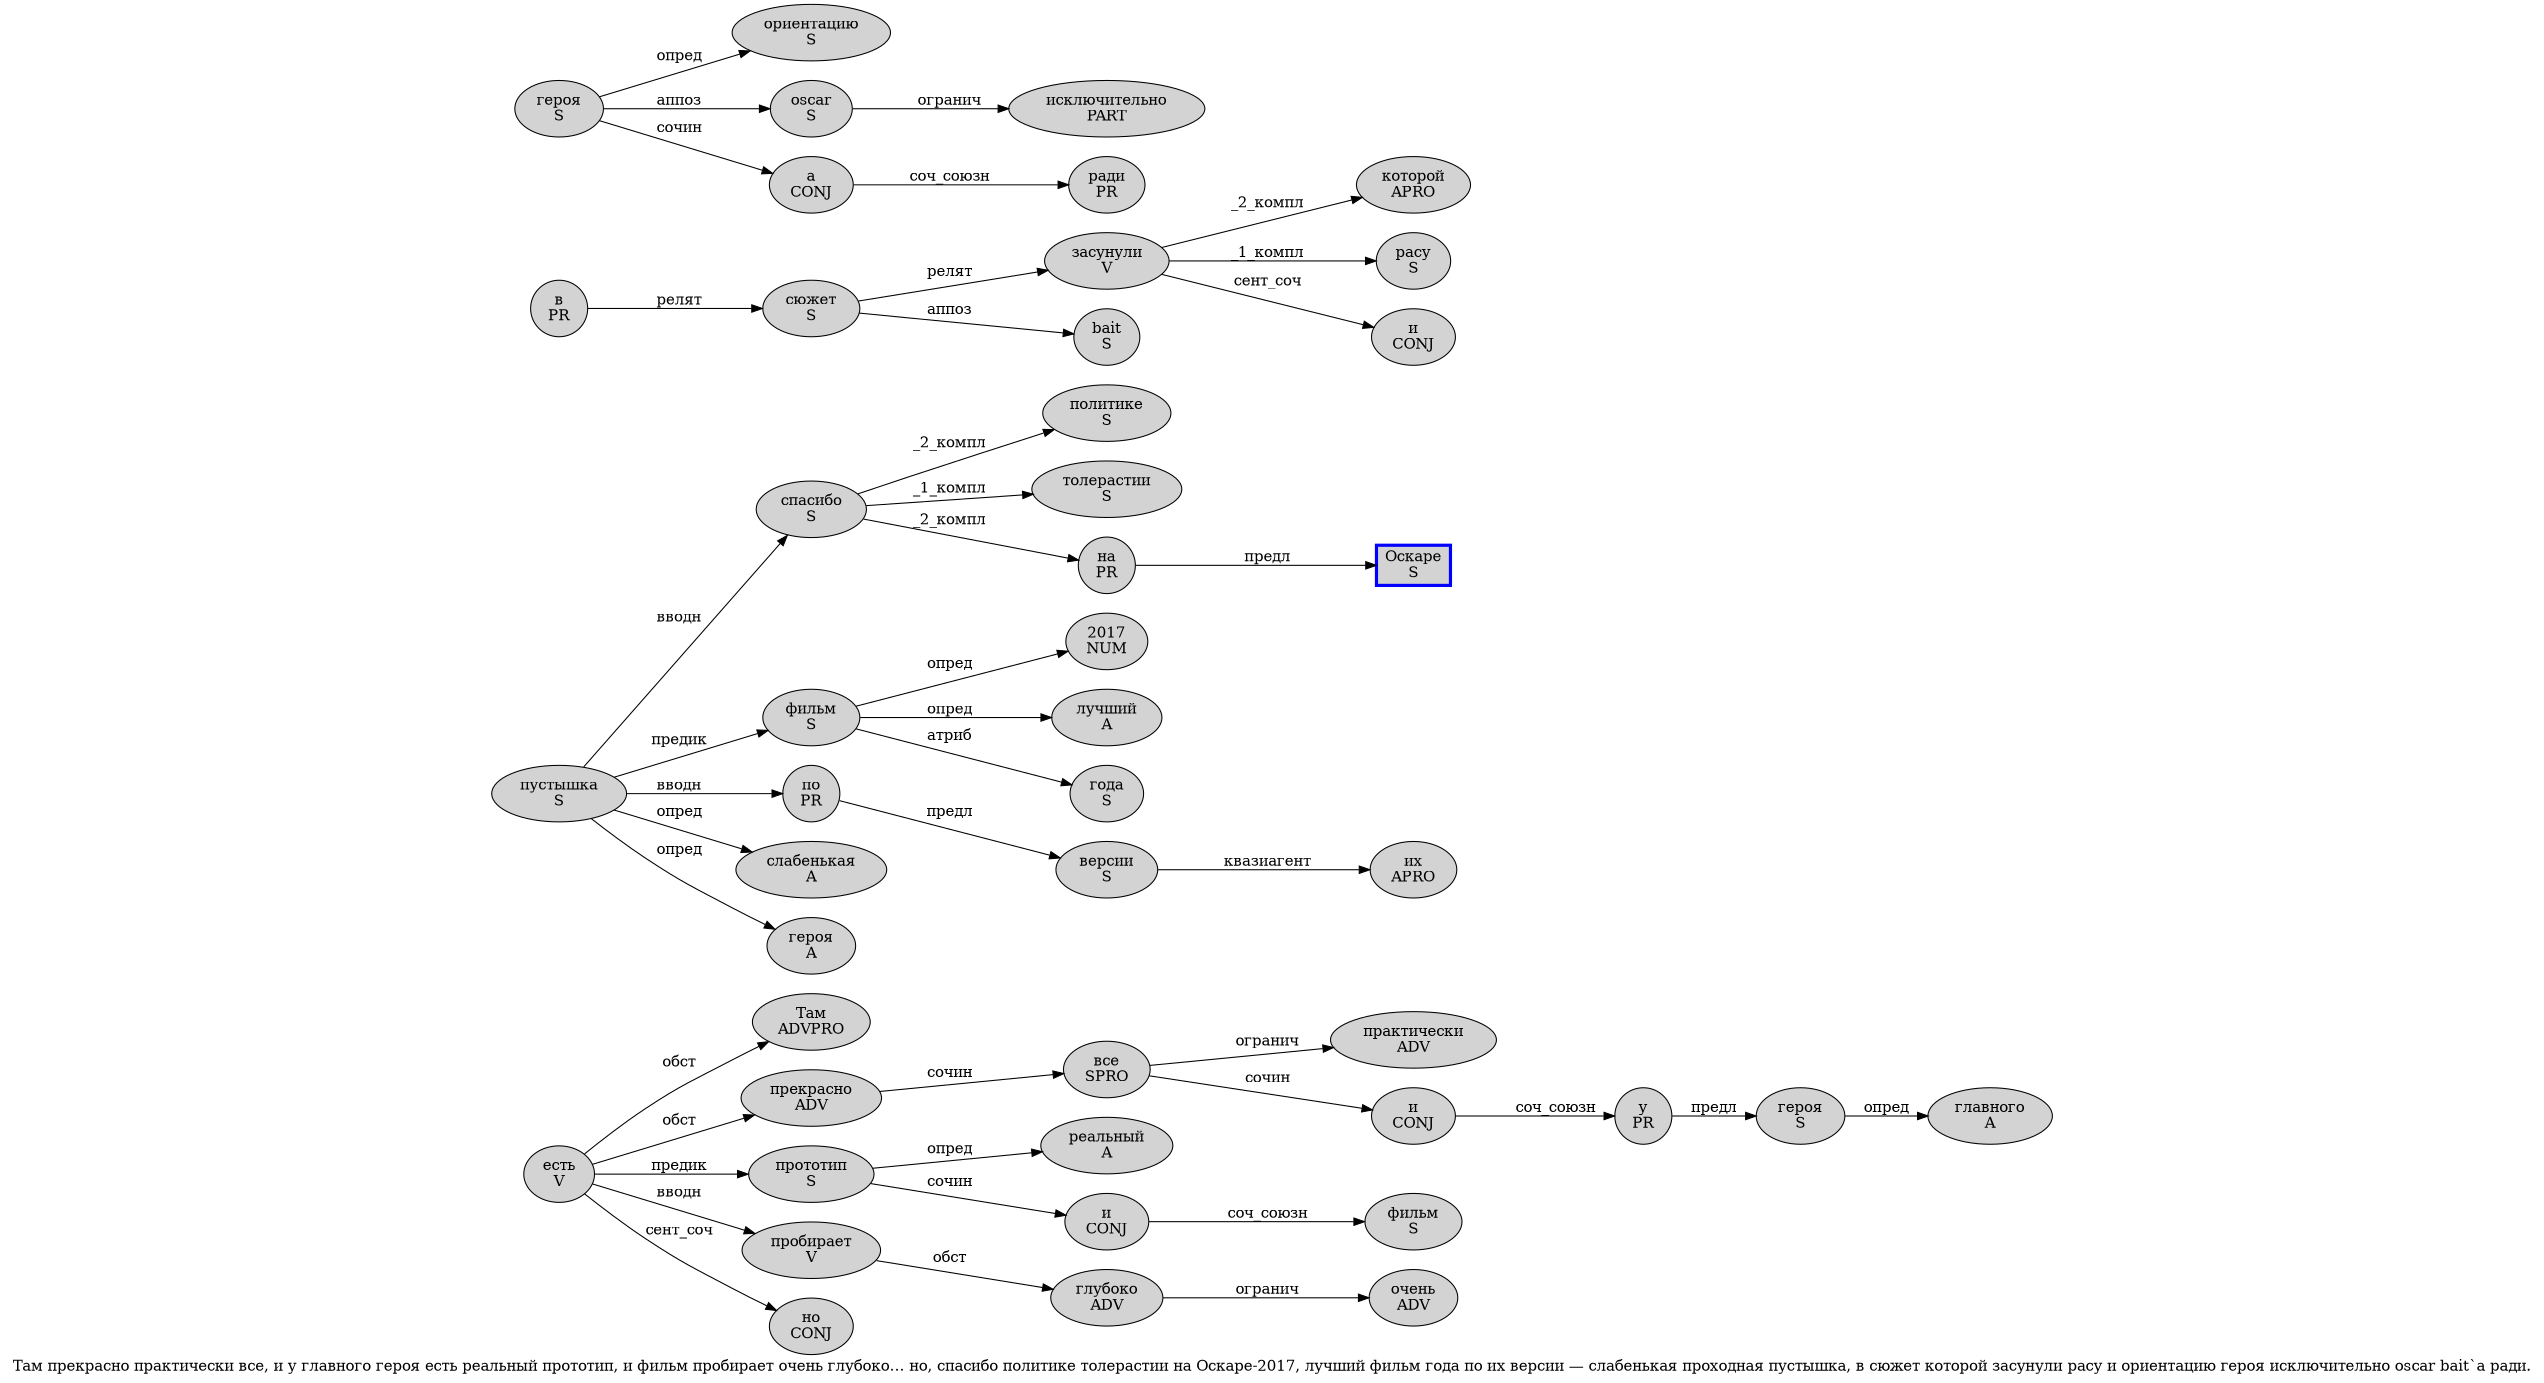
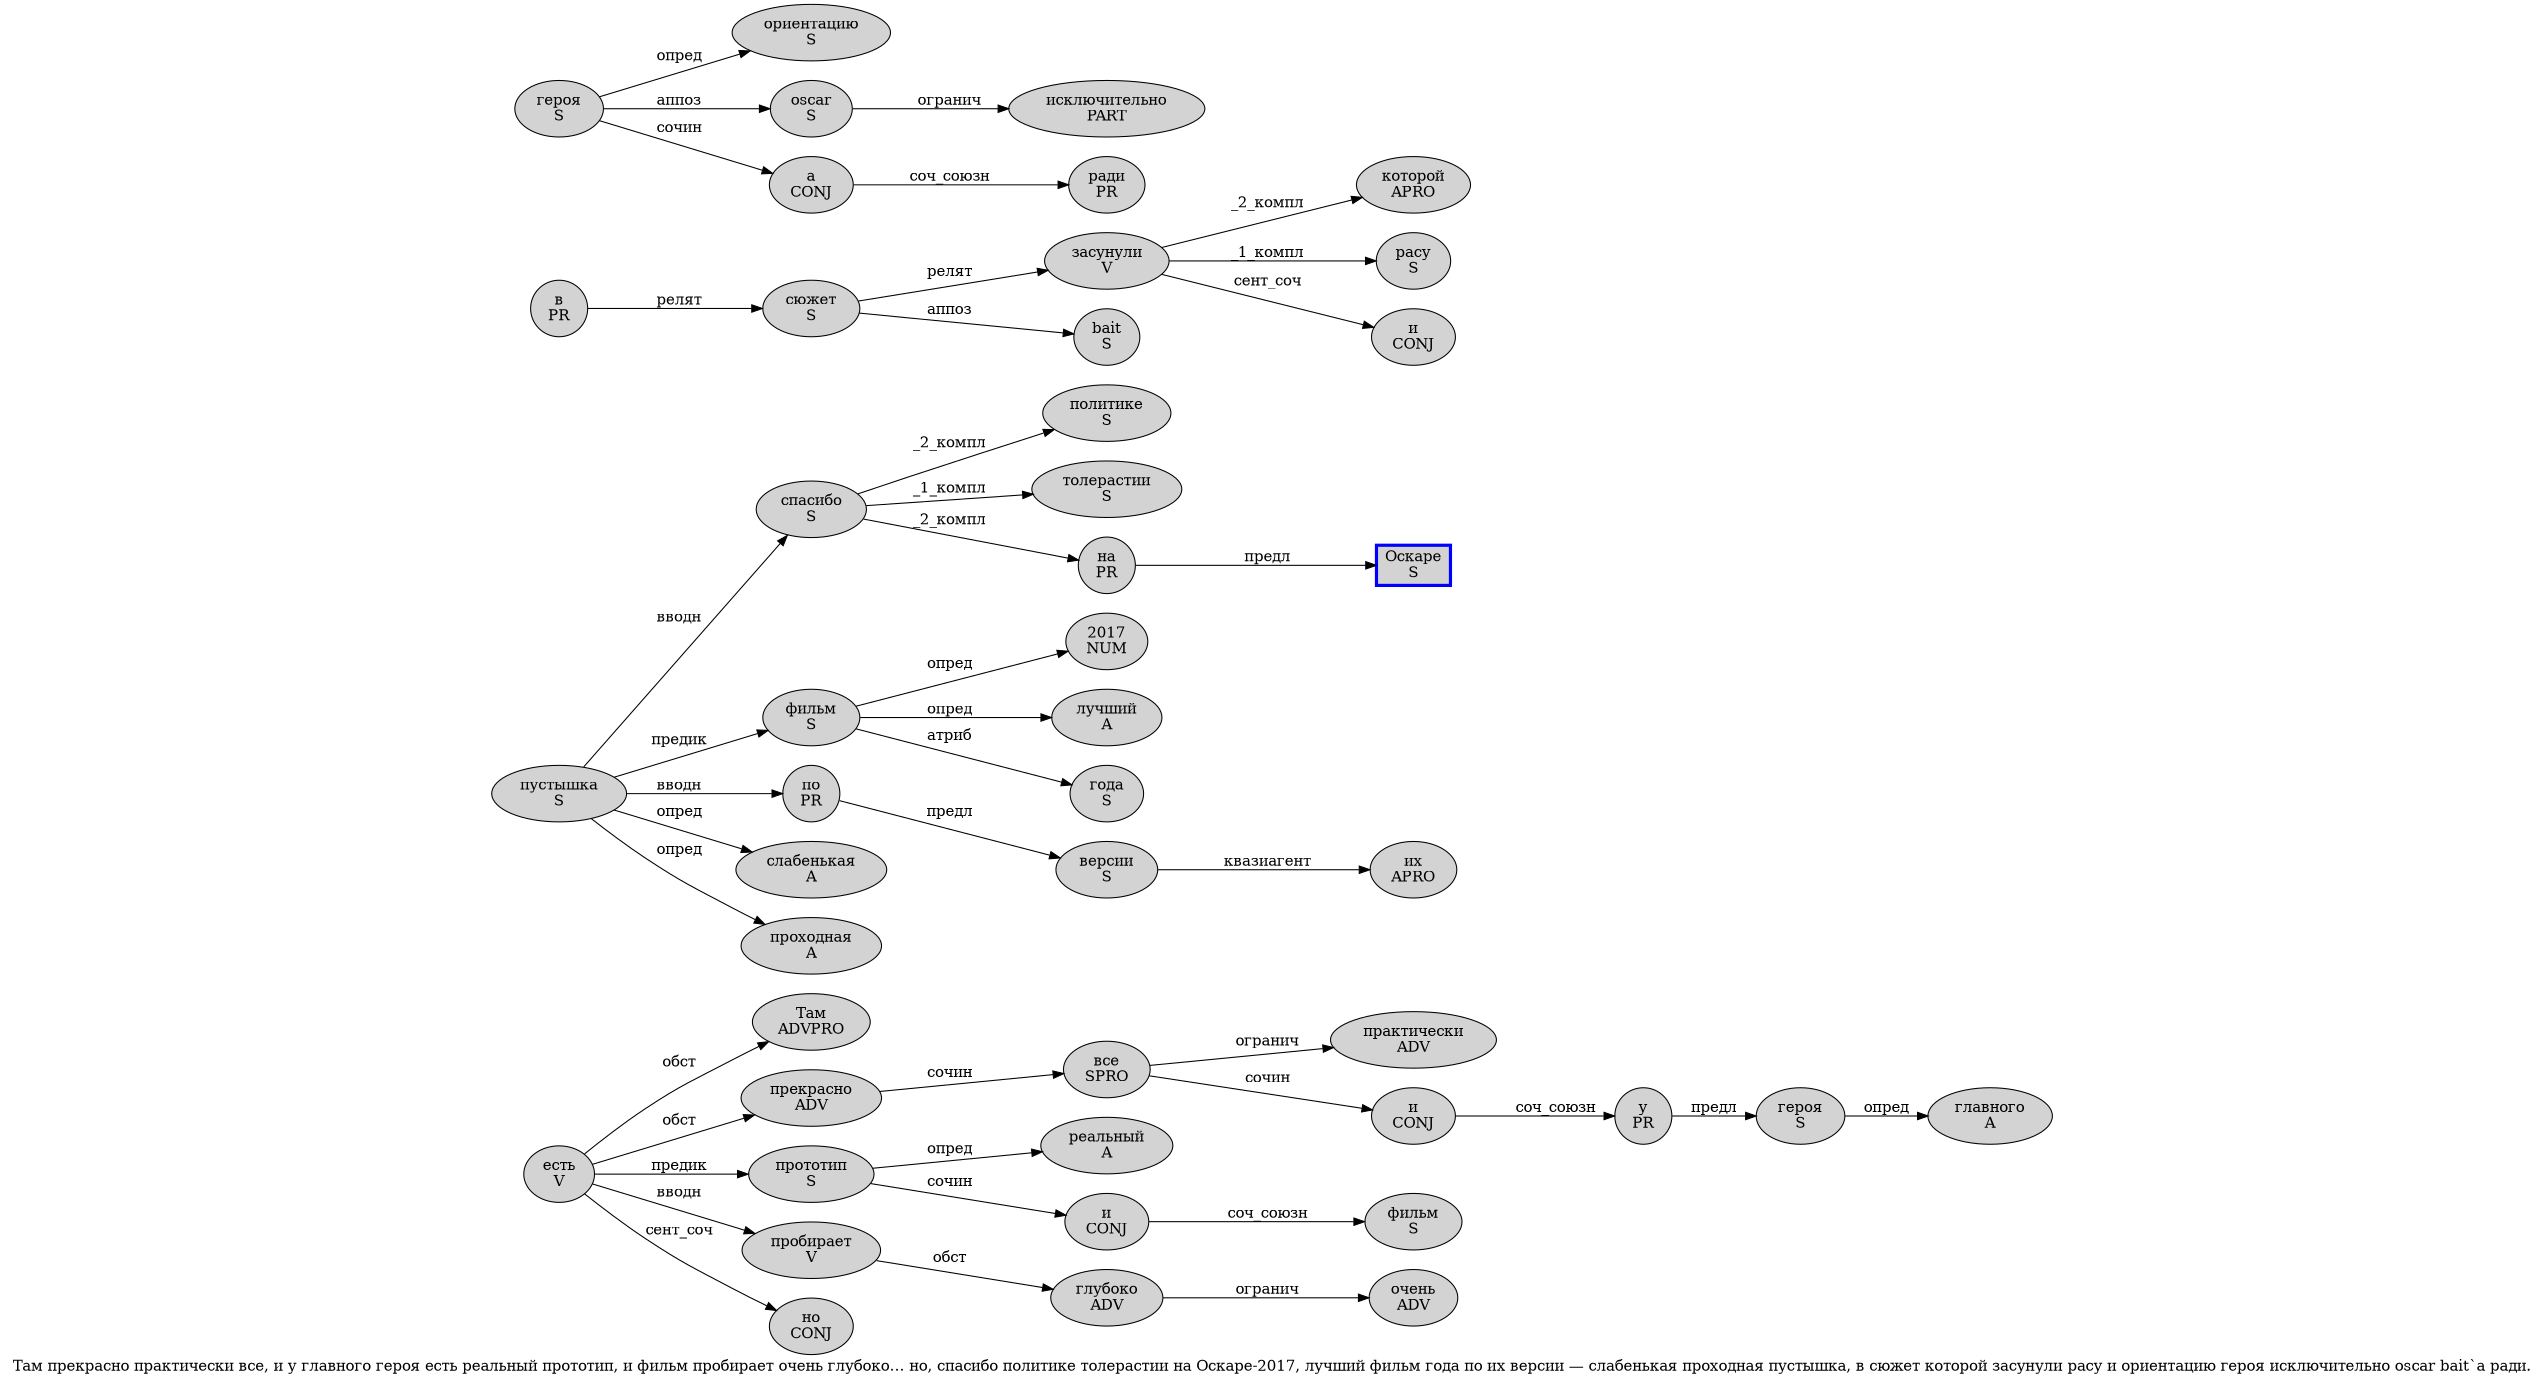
(811, 946) -> (811, 946)
